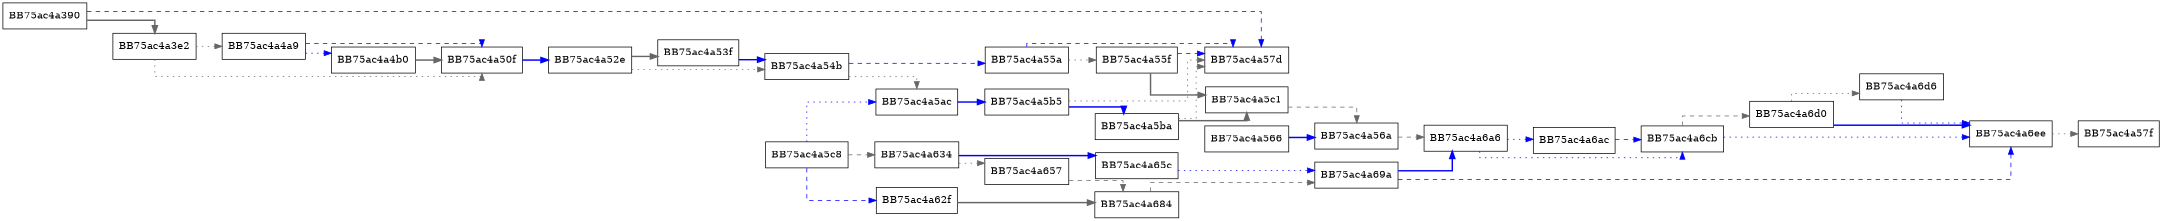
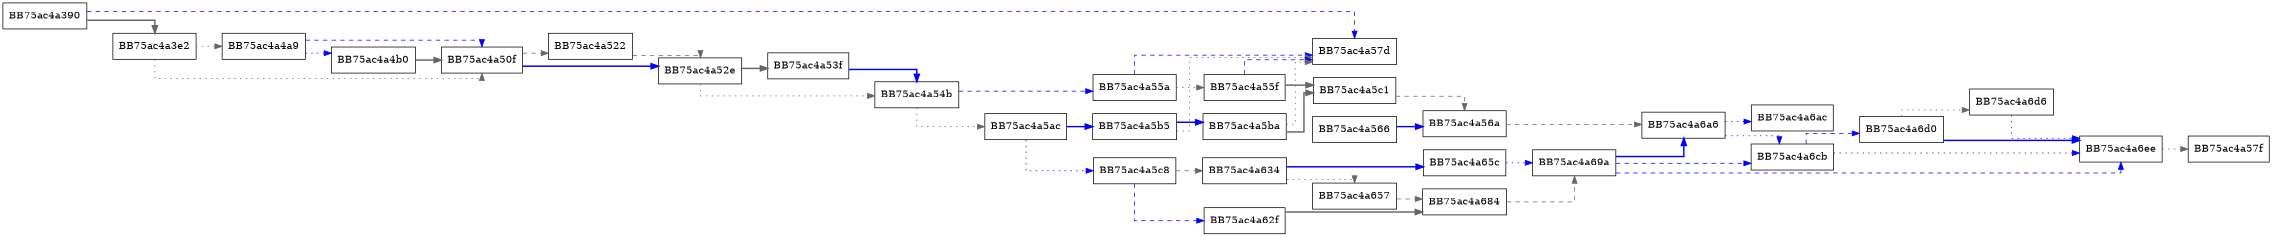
none -> (590, 46)
(818, 102) -> (1041, 171)
(1707, 116) -> (1824, 133)
(1624, 140) -> (1680, 163)
